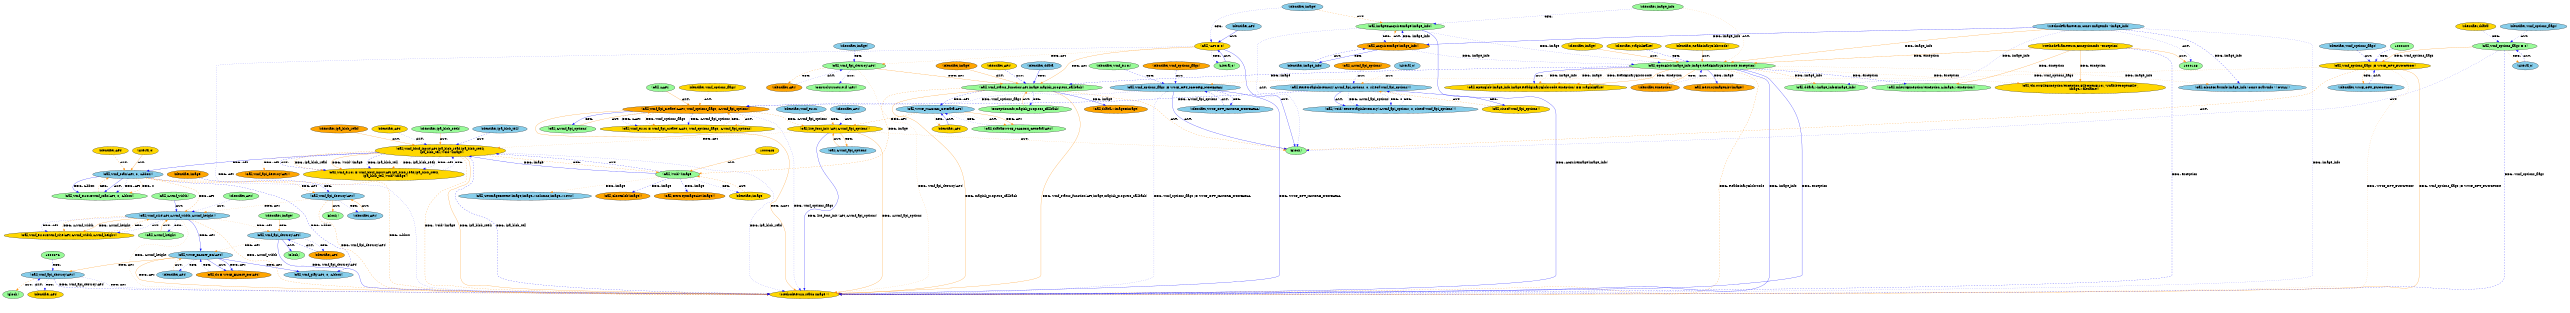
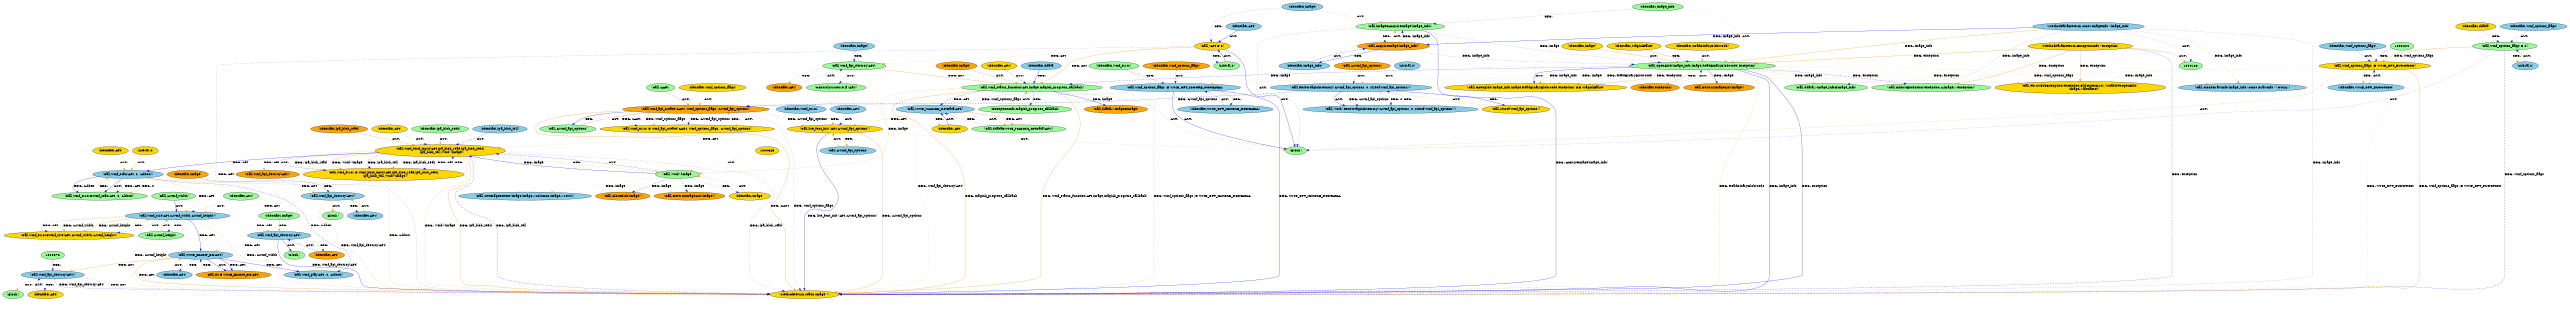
(2188, 41) -> (2188, 41)
(725, 162) -> (725, 162)
